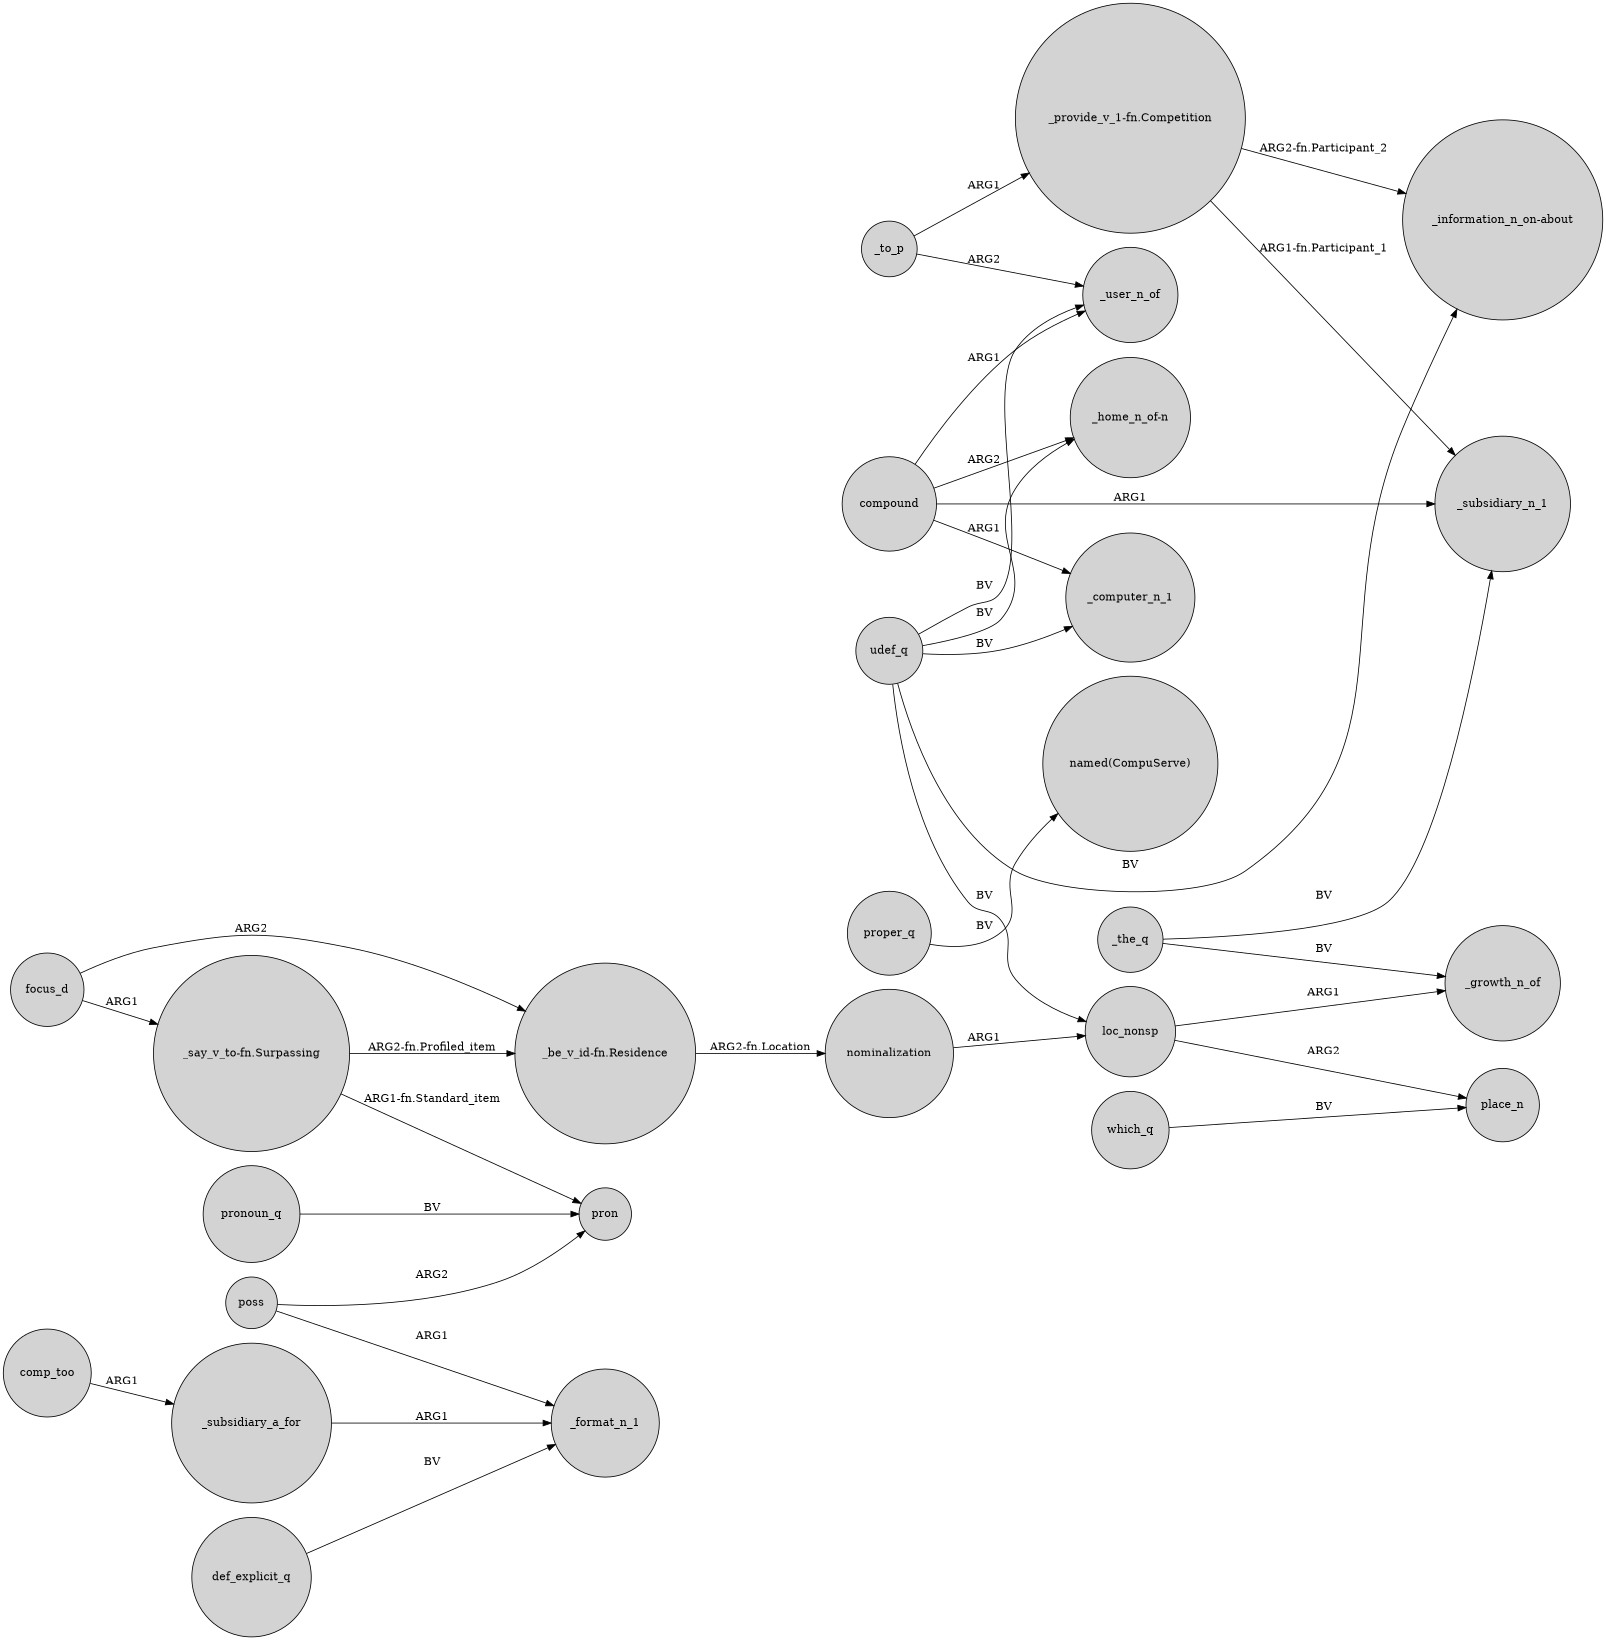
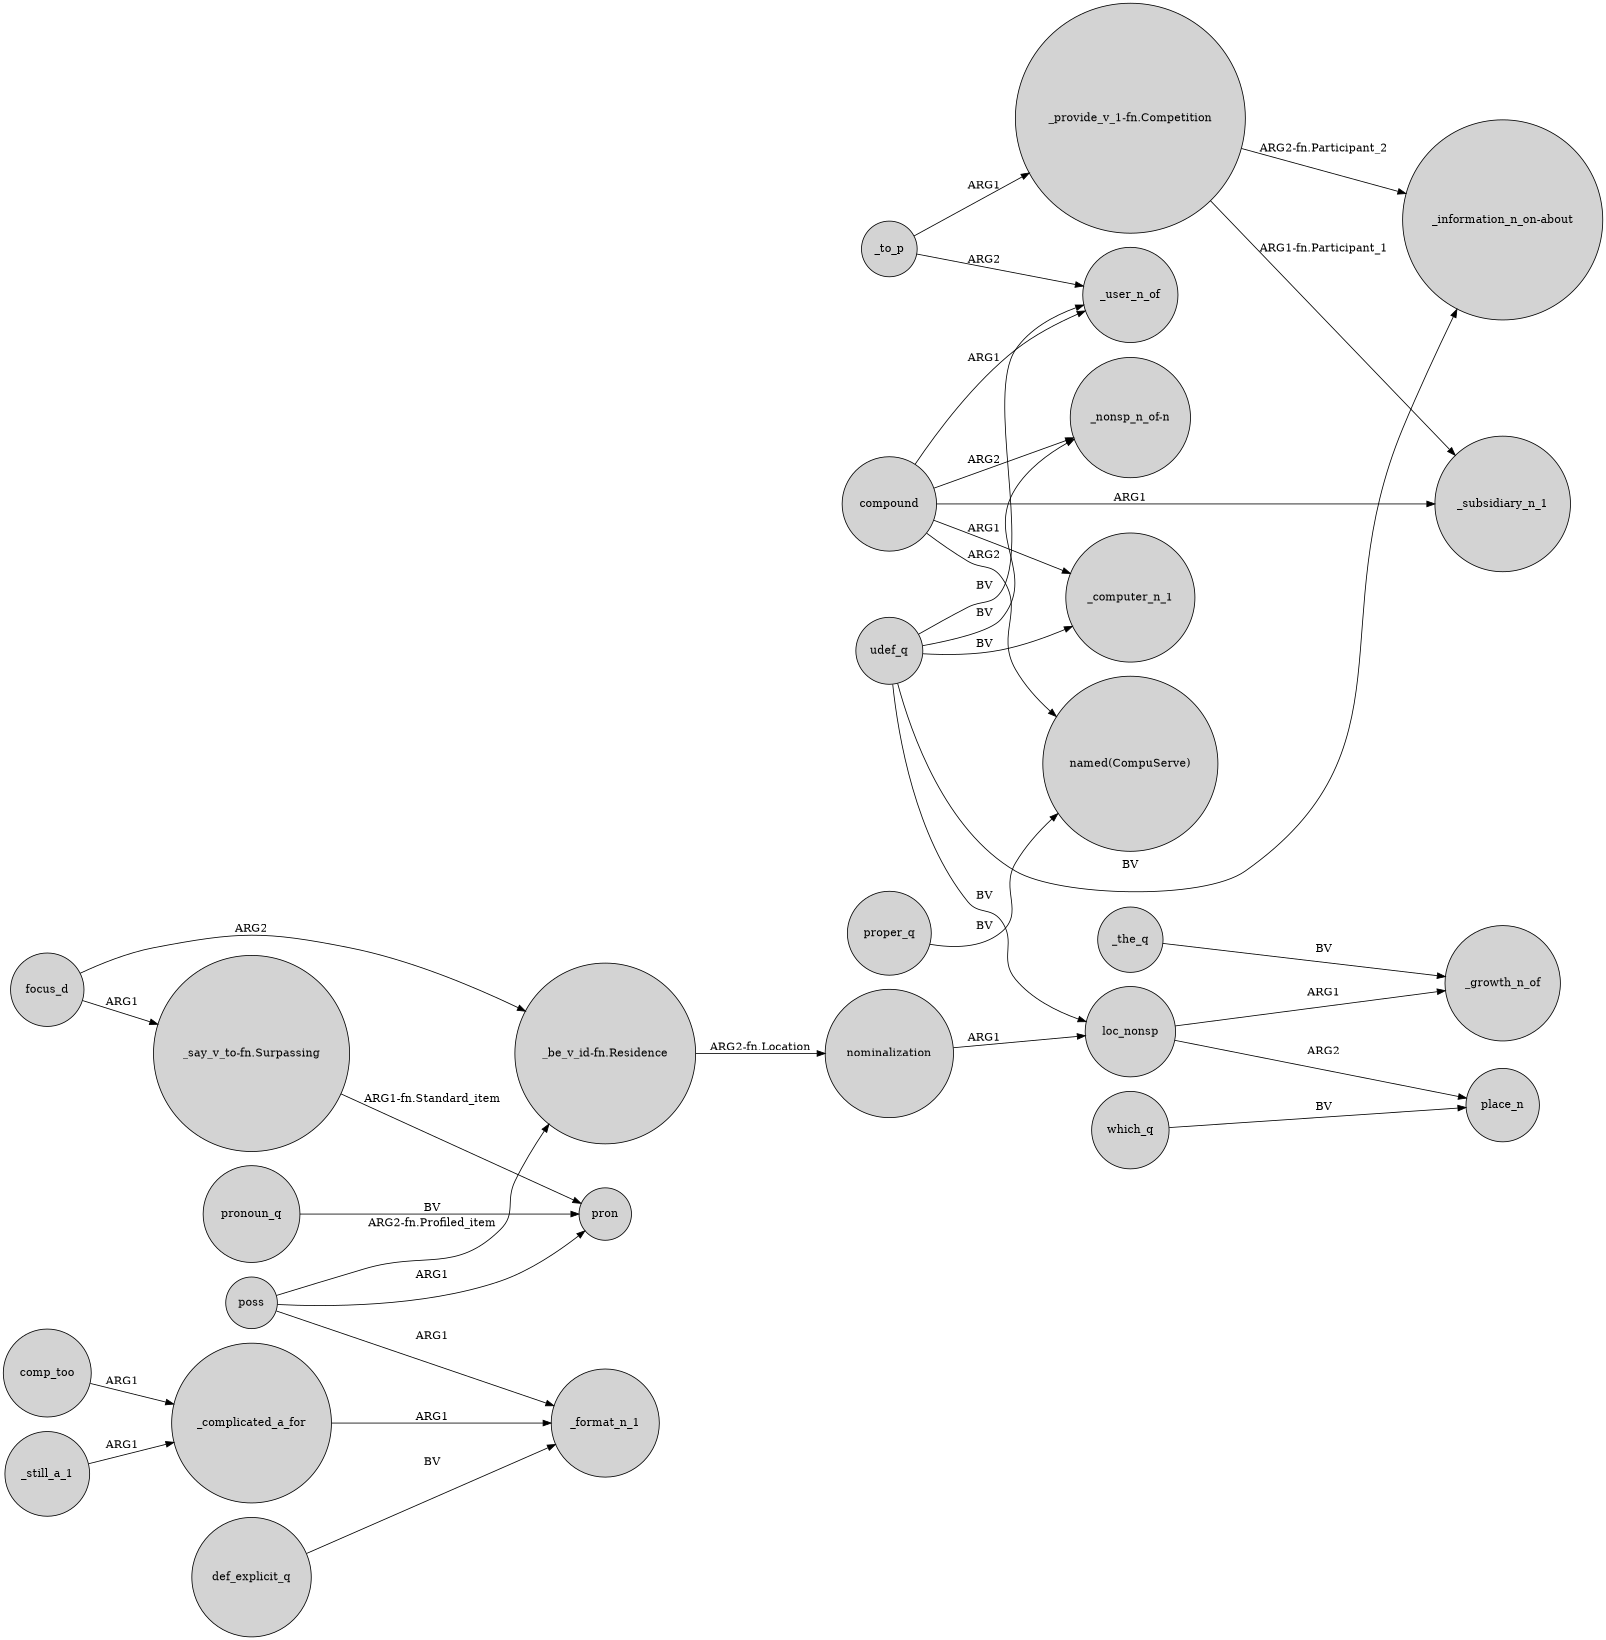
(1130, 418) -> (1130, 418)
none -> (1010, 618)
(1418, 855) -> none
(428, 1053) -> (445, 1258)
(432, 1275) -> (432, 1275)
(252, 1423) -> (252, 1423)
none -> (47, 1474)
